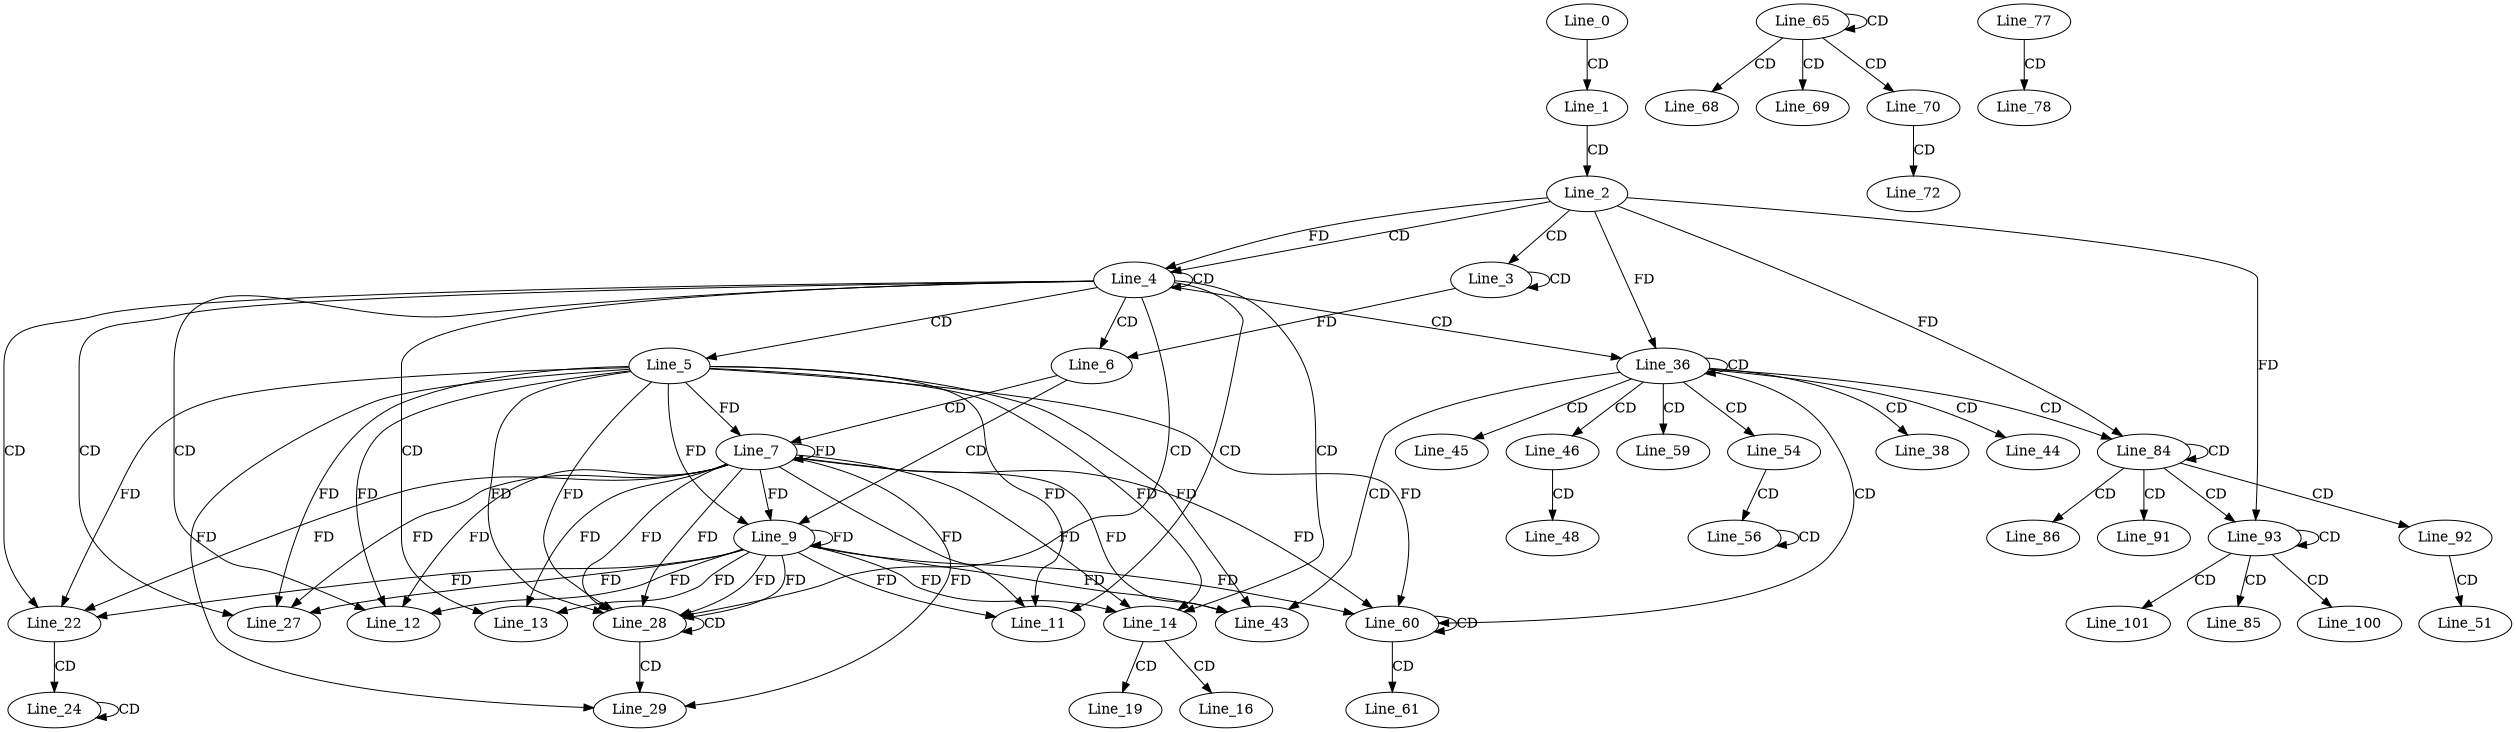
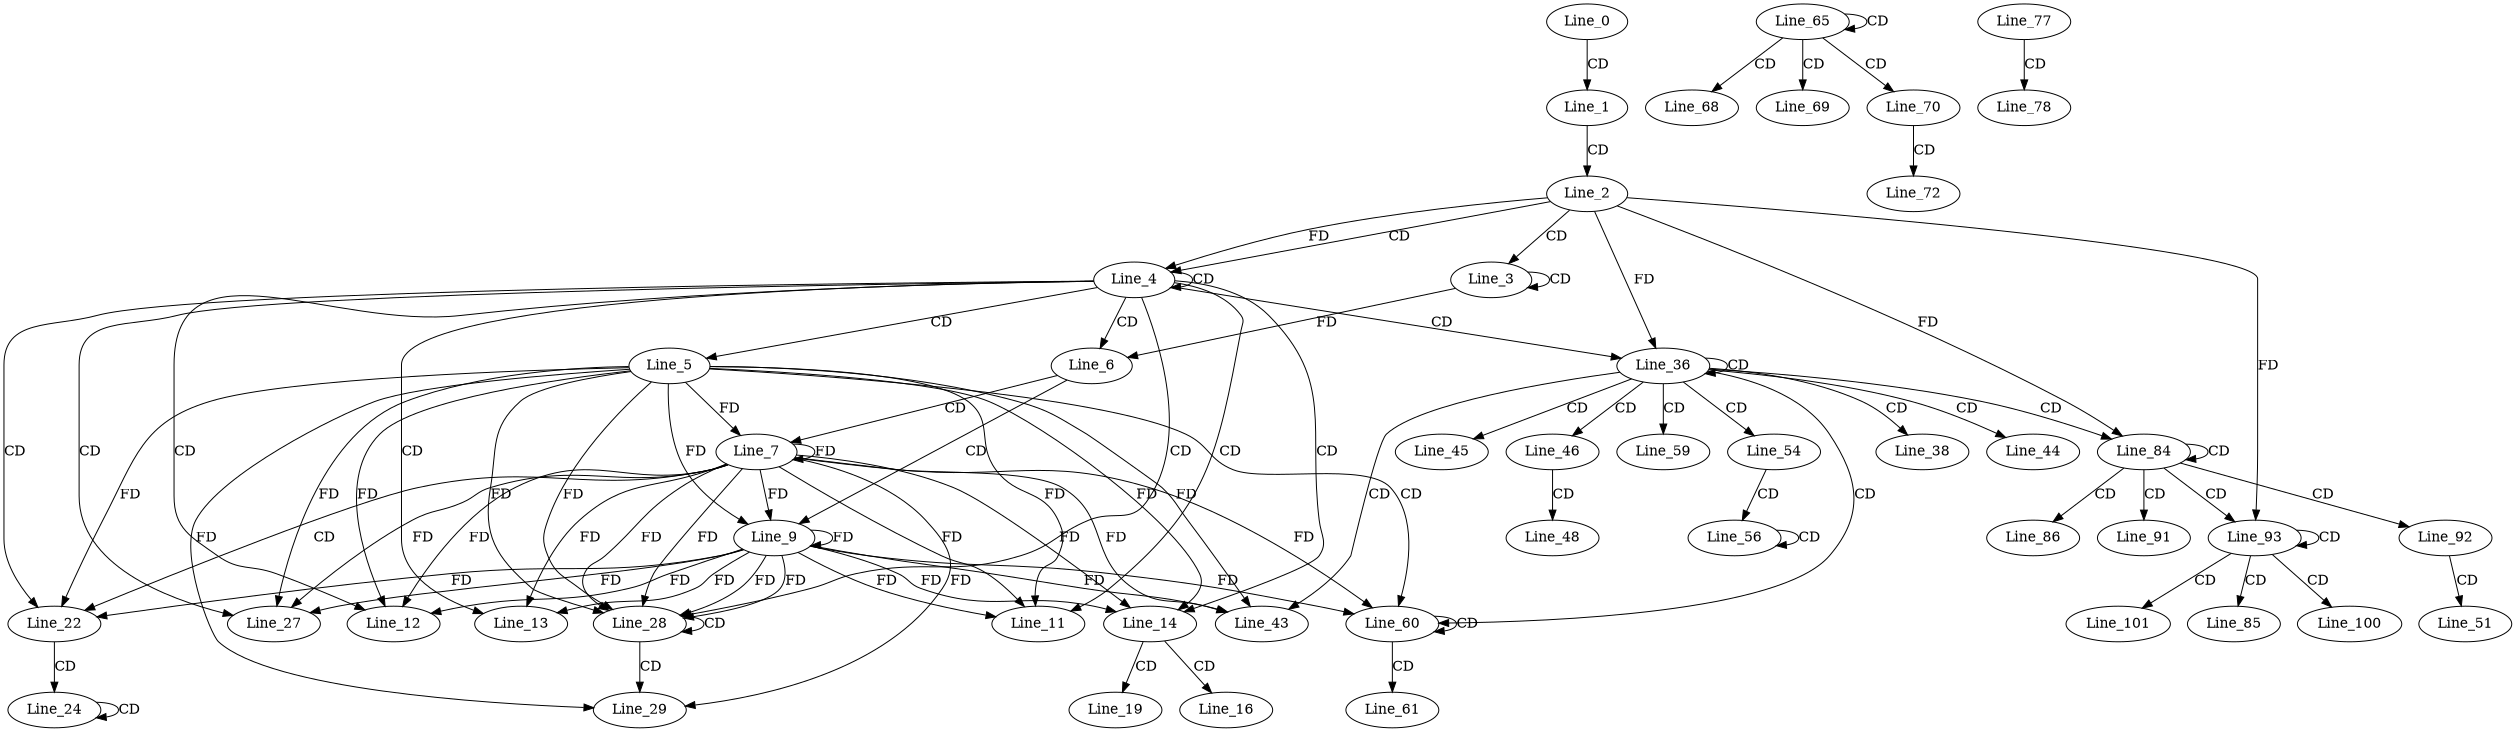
(1411, 495) -> (1411, 495)
(324, 538) -> (324, 538)
